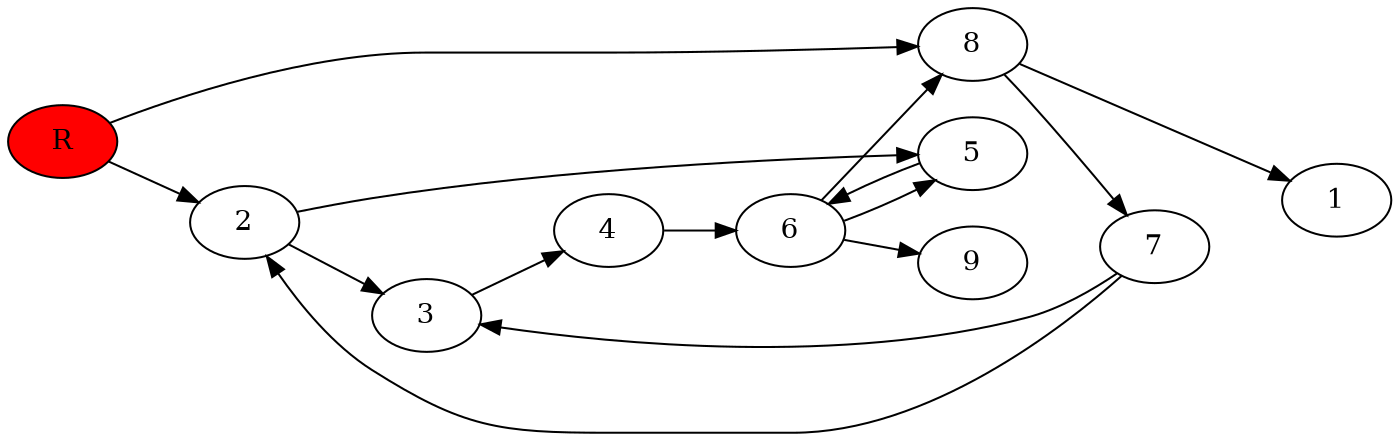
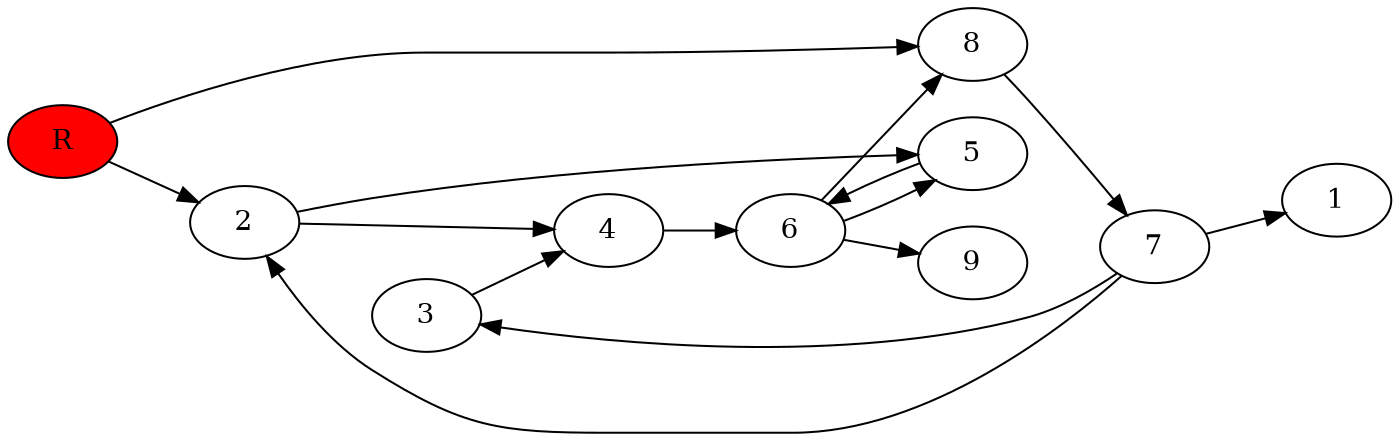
(1145, 118) -> (1236, 226)
(327, 264) -> (417, 226)
